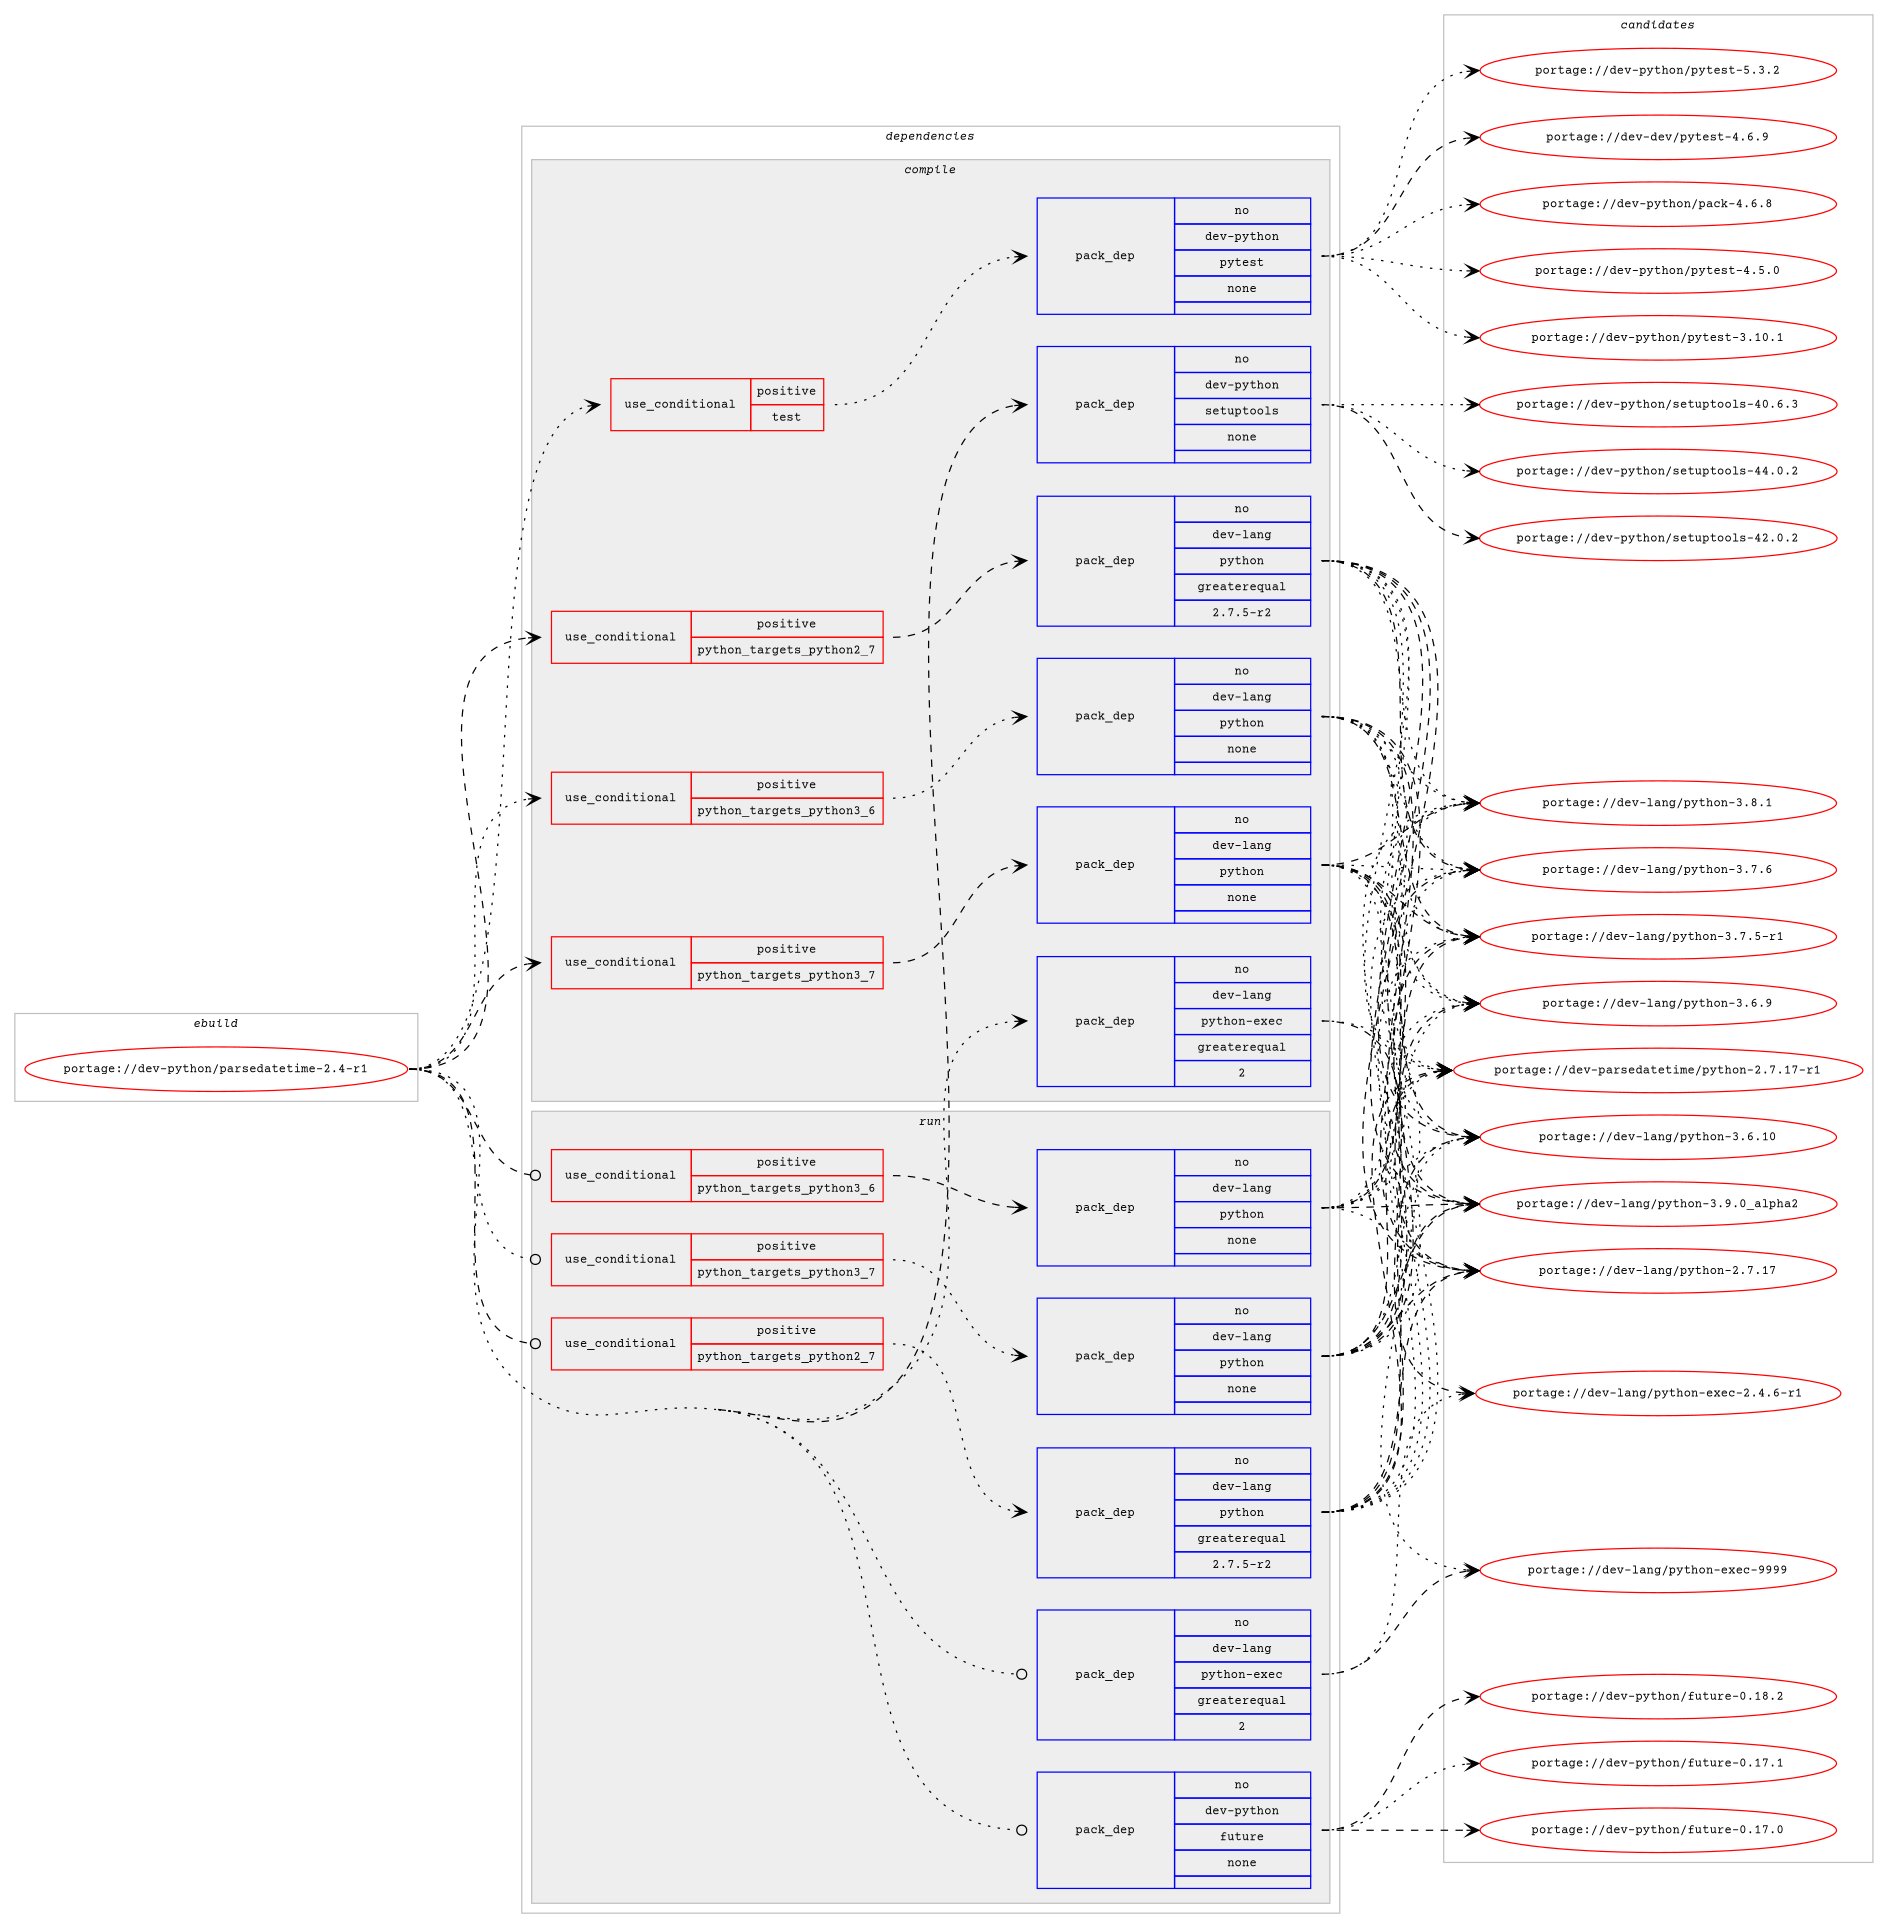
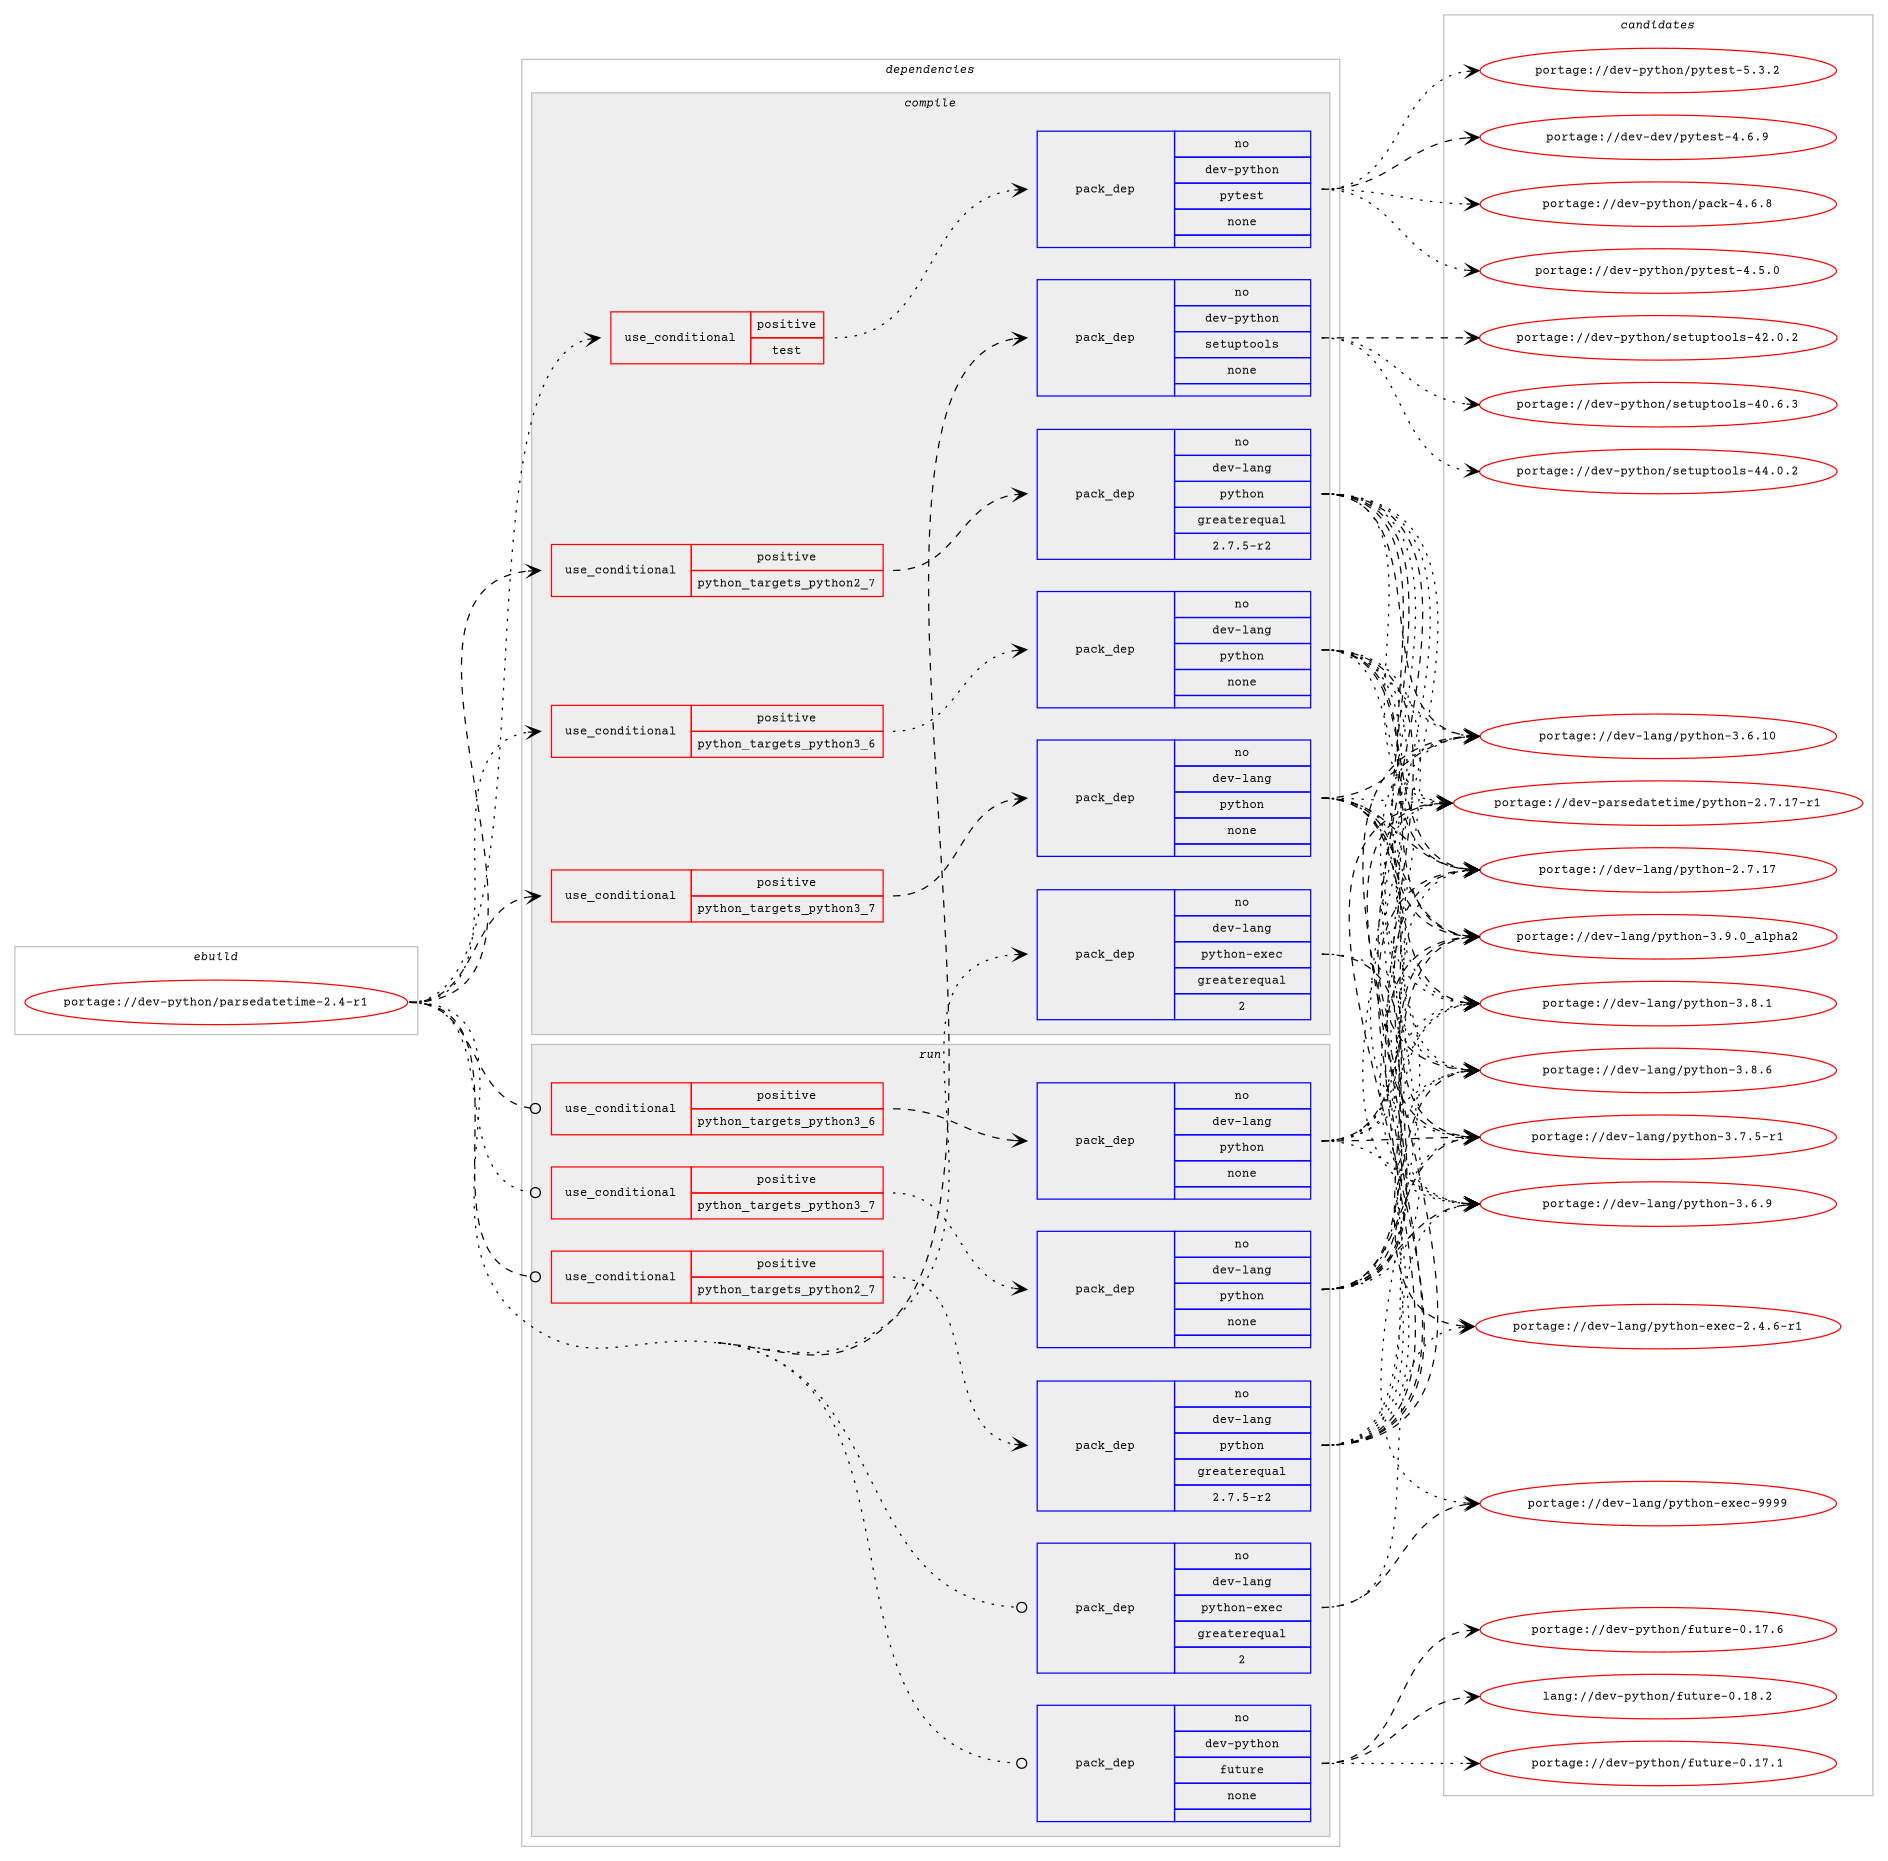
(1658, 338) -> none
(1658, 870) -> (1658, 1070)
(1658, 1697) -> (1658, 1697)
(1658, 1830) -> (1658, 1630)
